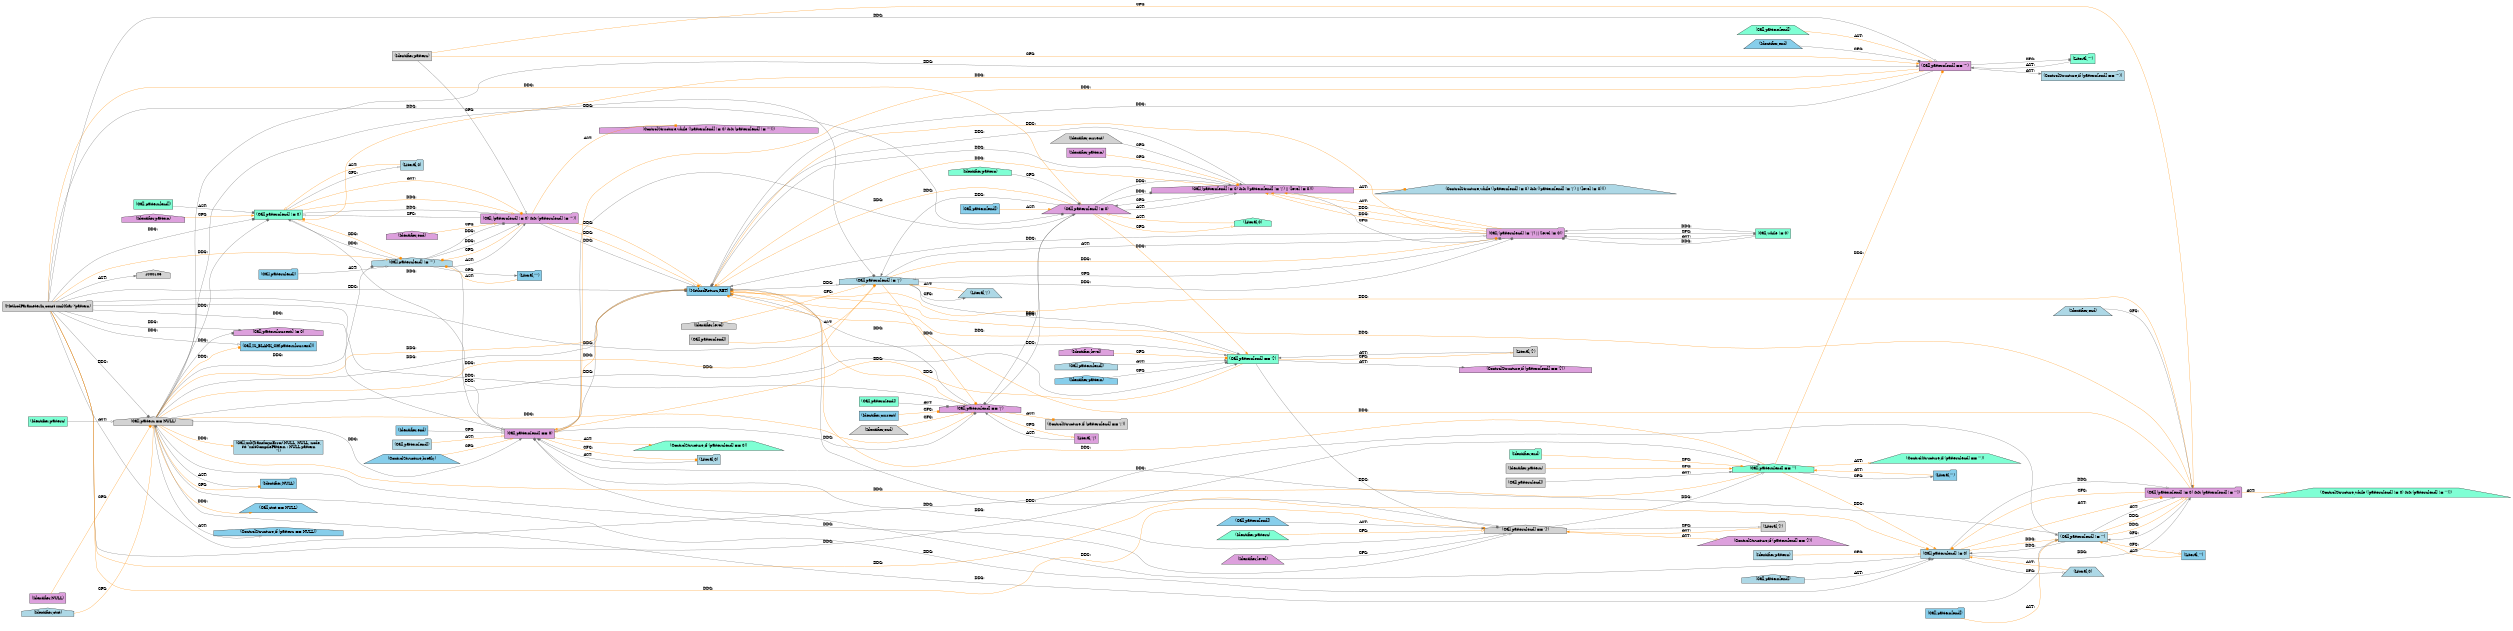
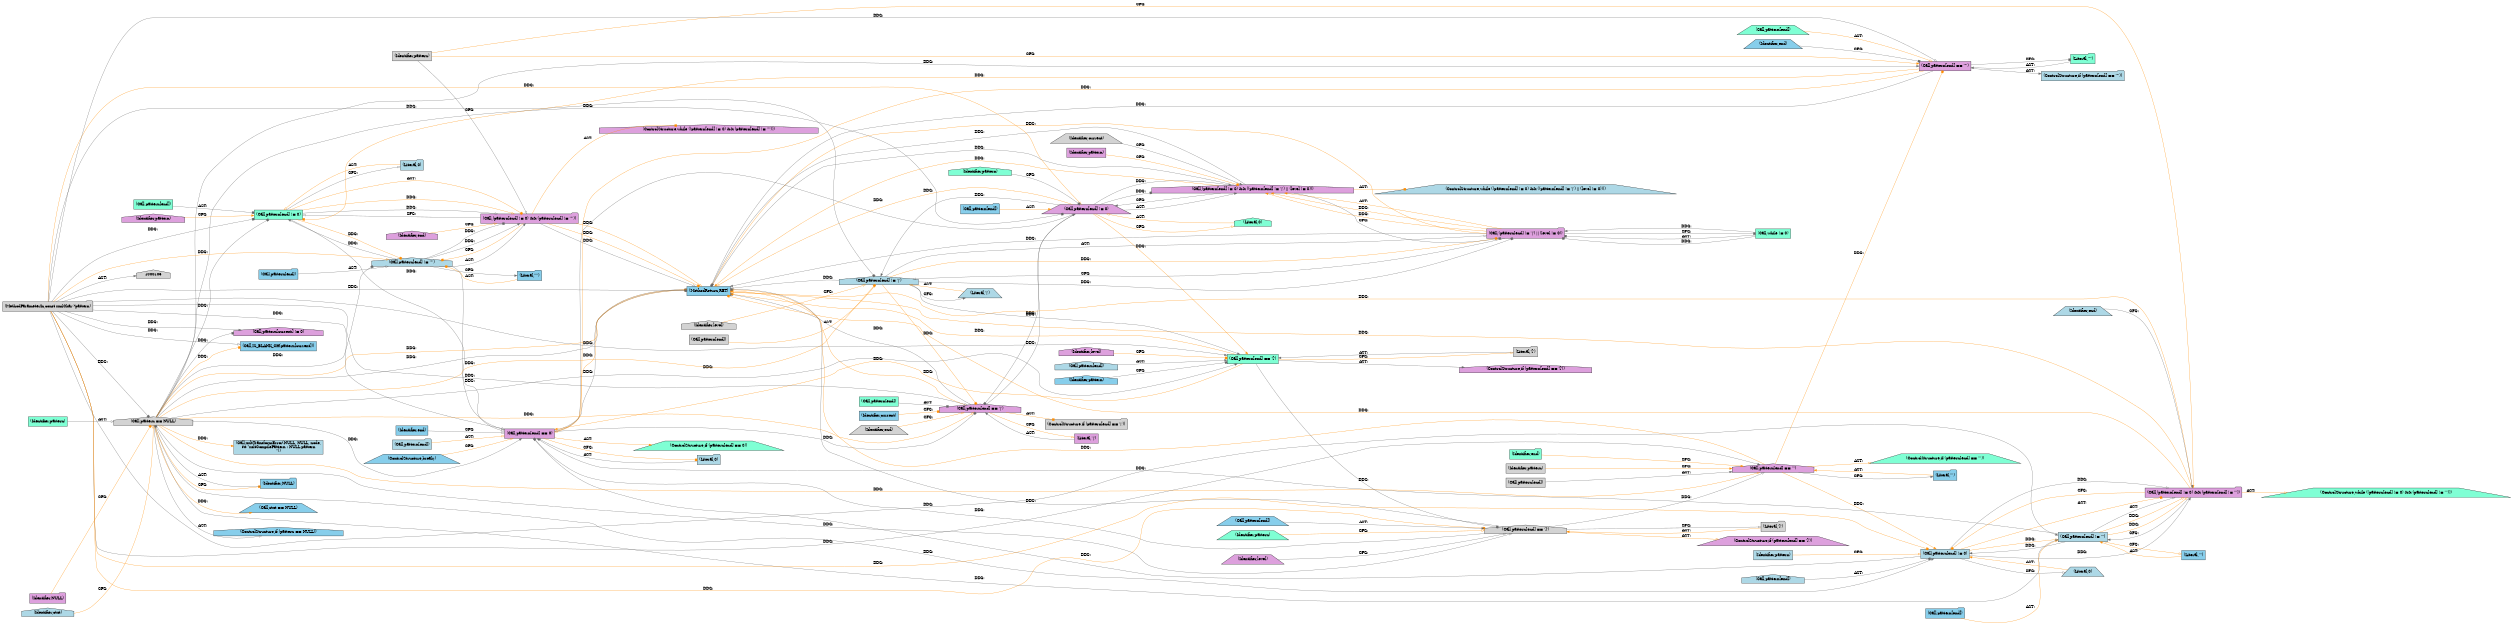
(784, 288) -> (786, 283)
(1773, 469) -> (1773, 469)
